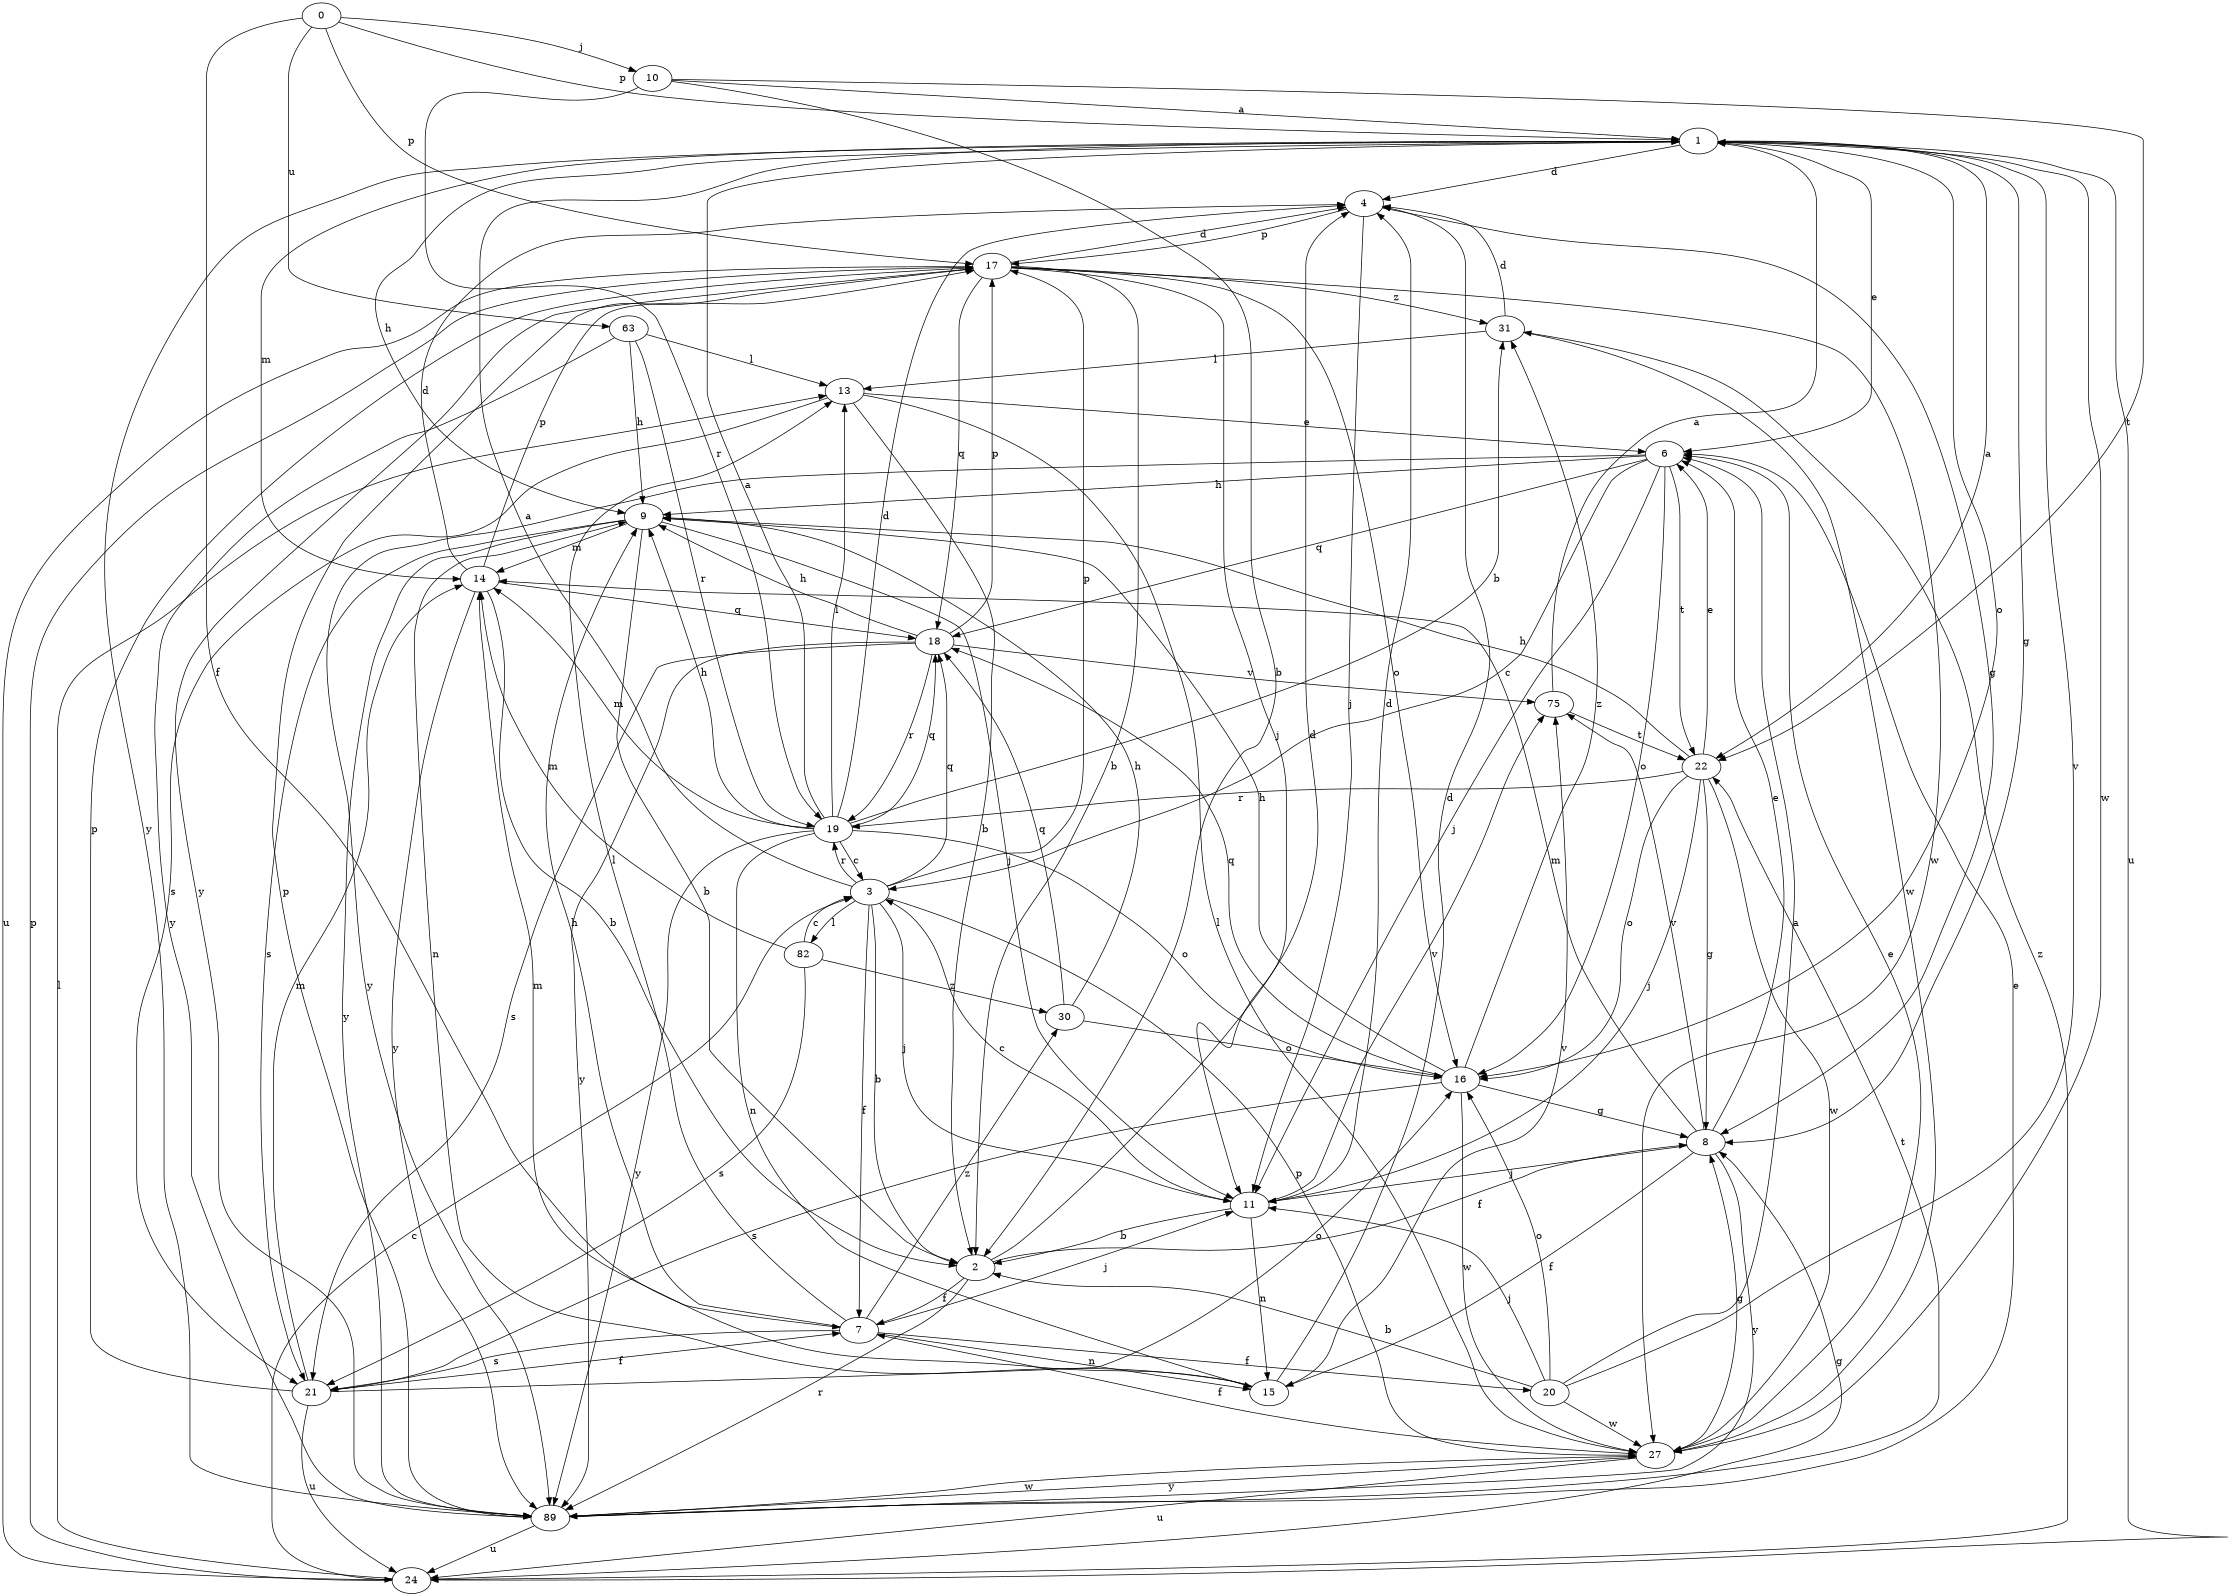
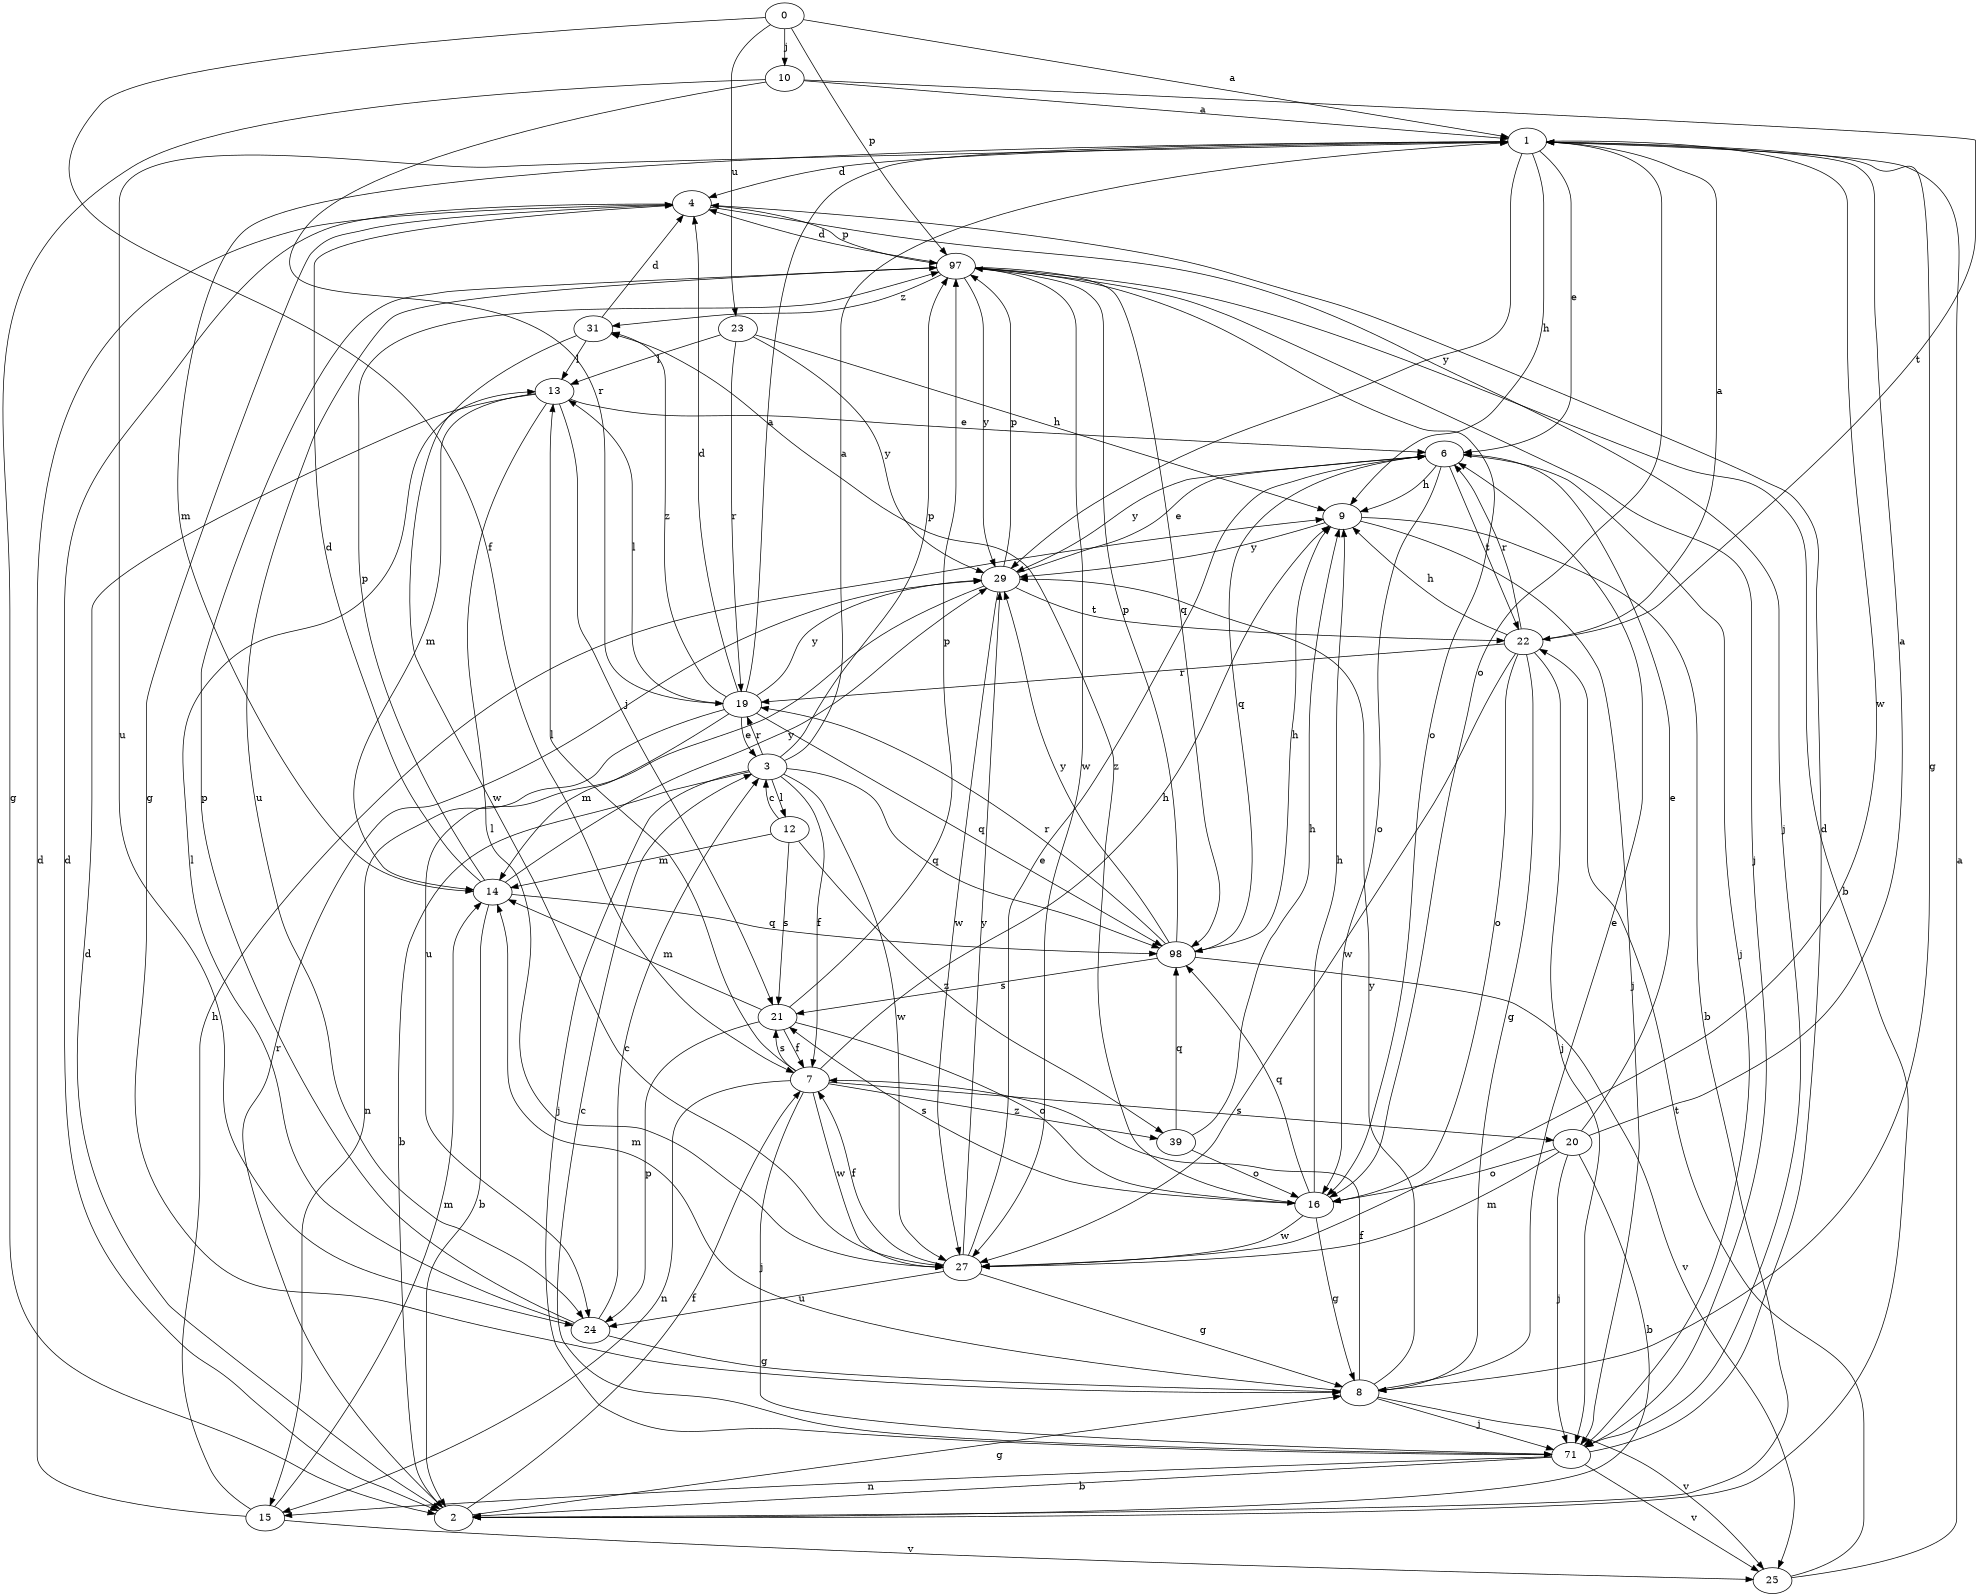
(623, 78) -> (1233, 78)
(992, 266) -> (956, 266)
(629, 329) -> (738, 329)
(1986, 387) -> (1716, 376)
(565, 547) -> (421, 637)
(1497, 579) -> (667, 517)
(1710, 610) -> (1505, 548)
(935, 642) -> (1176, 955)
(1279, 673) -> (13, 798)
(1554, 704) -> (1772, 1581)
(710, 709) -> none
(1320, 732) -> none
(2076, 767) -> (1902, 642)
(280, 811) -> none
(1318, 823) -> (65, 730)
(986, 830) -> (88, 955)
(856, 861) -> (748, 736)
(173, 892) -> (627, 704)
(1796, 923) -> (1673, 798)
(1152, 937) -> none
(436, 955) -> (216, 1017)
(804, 955) -> (790, 830)
(1065, 1017) -> (1176, 1142)
(1299, 1174) -> (902, 1017)
(1250, 1205) -> (1571, 1455)
(1480, 1205) -> (1000, 1455)
none -> (846, 1207)
(1513, 1279) -> (1206, 1163)
(1248, 1362) -> (1239, 1111)
(1613, 1424) -> (1492, 1205)
(313, 1487) -> (649, 1174)
(550, 1518) -> (1001, 579)
(1971, 1536) -> none
